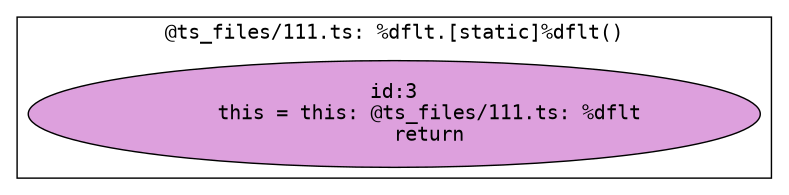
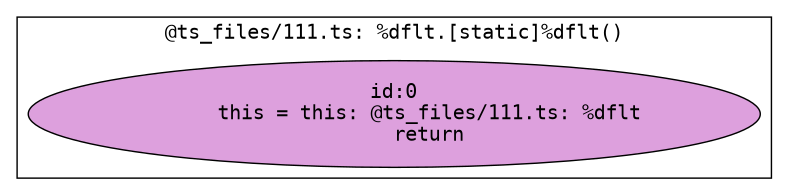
(394, 114) -> (394, 114)
